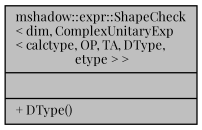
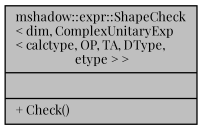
(44, 111) -> (43, 111)
